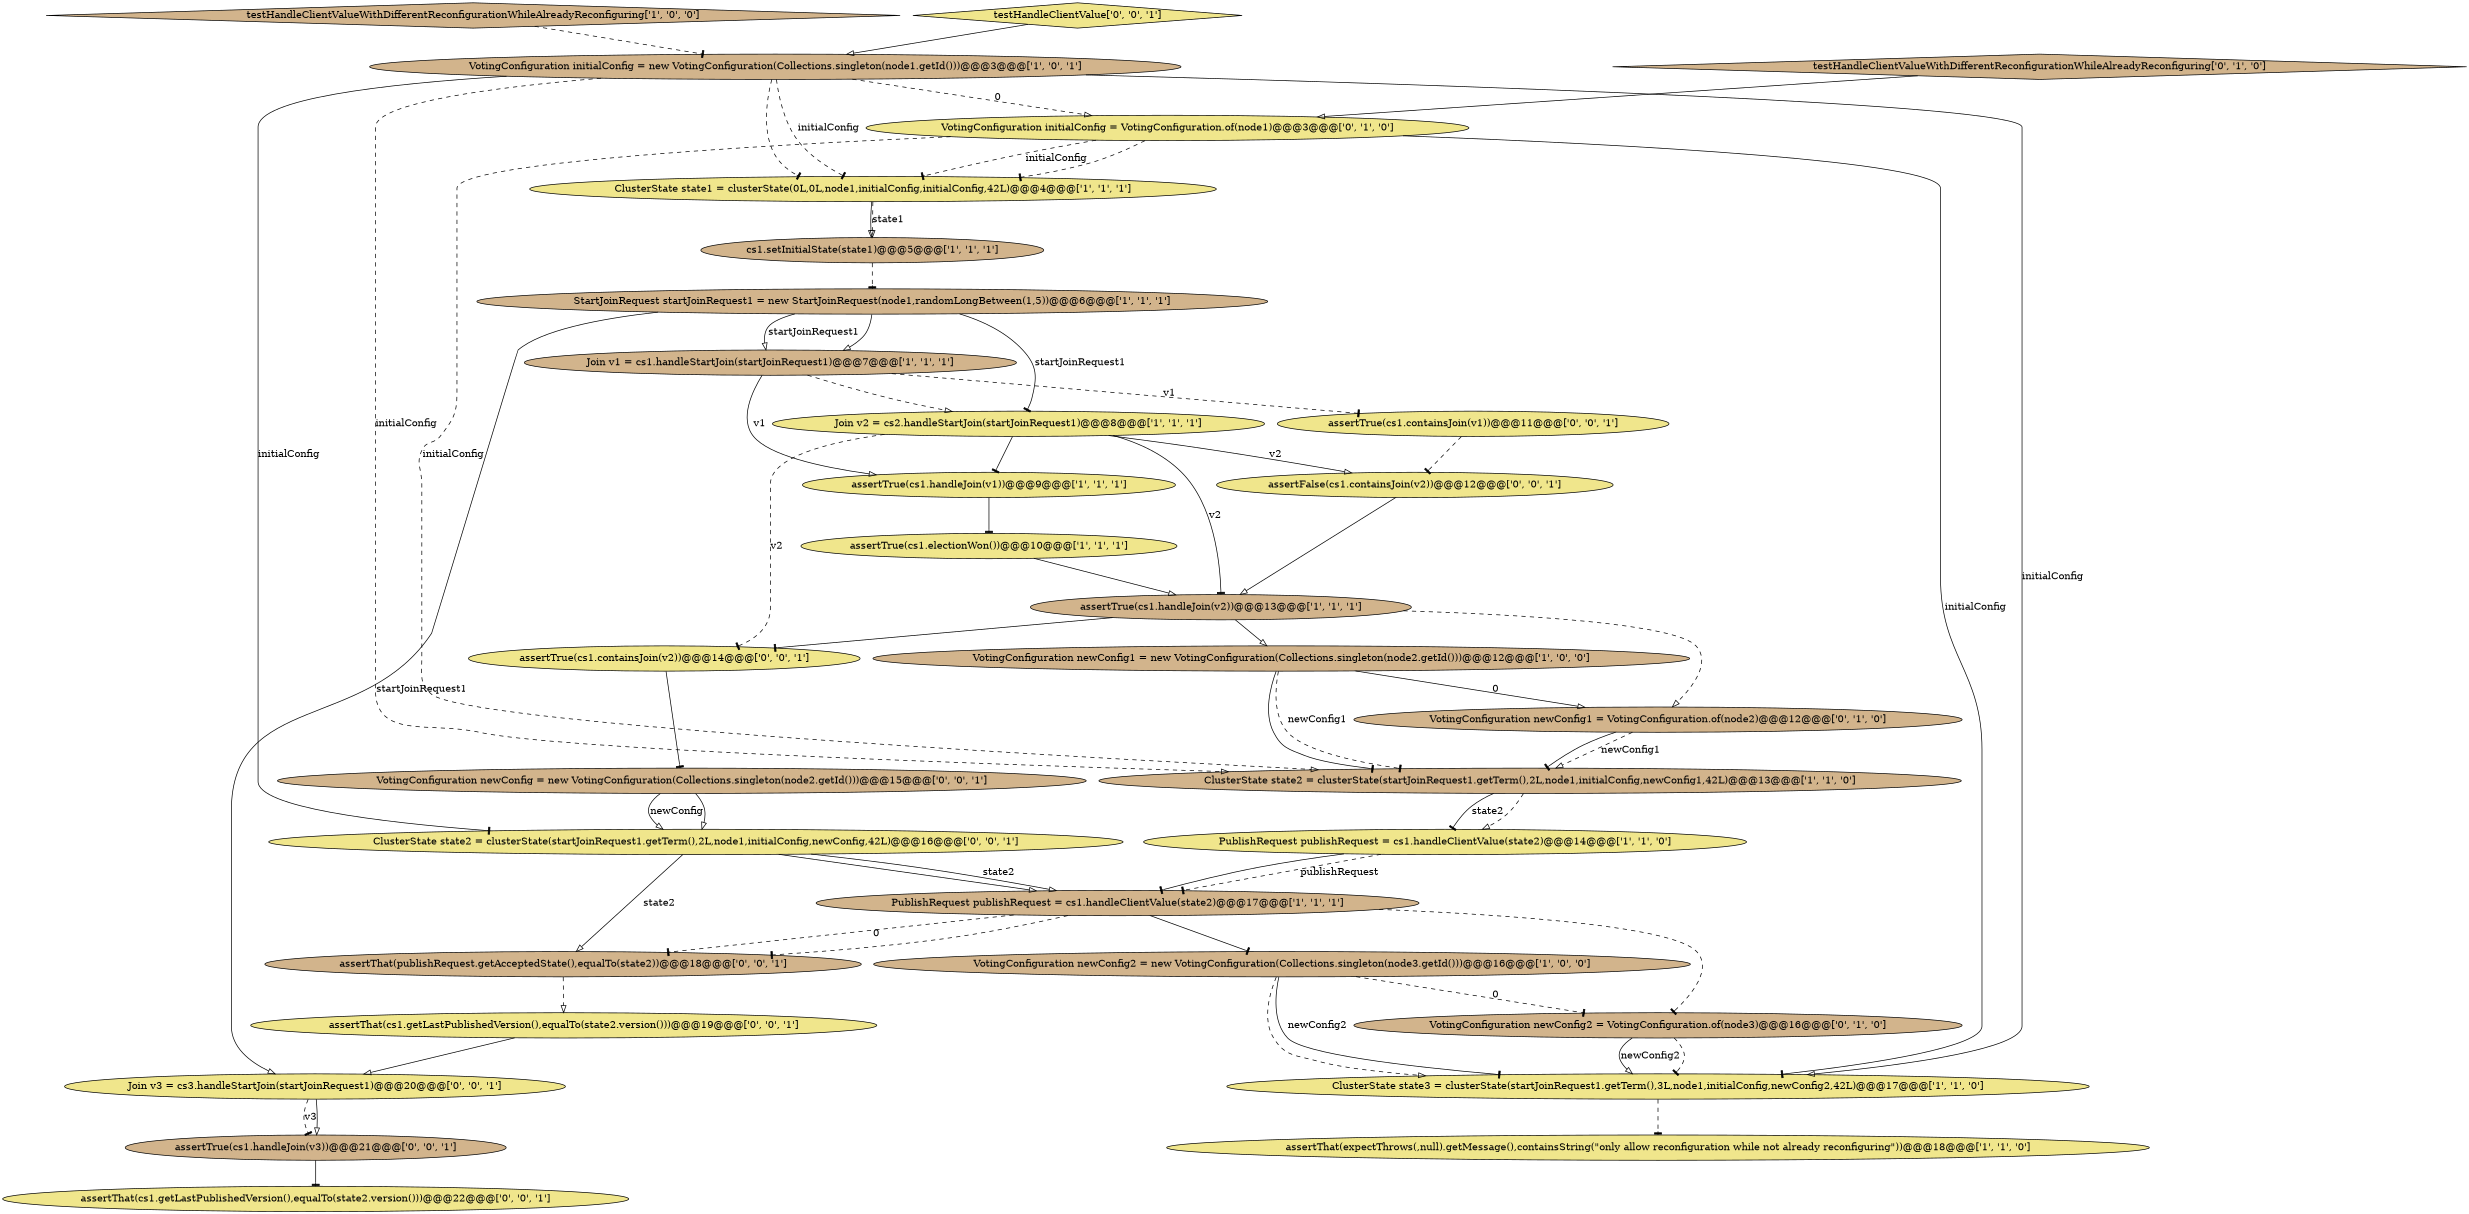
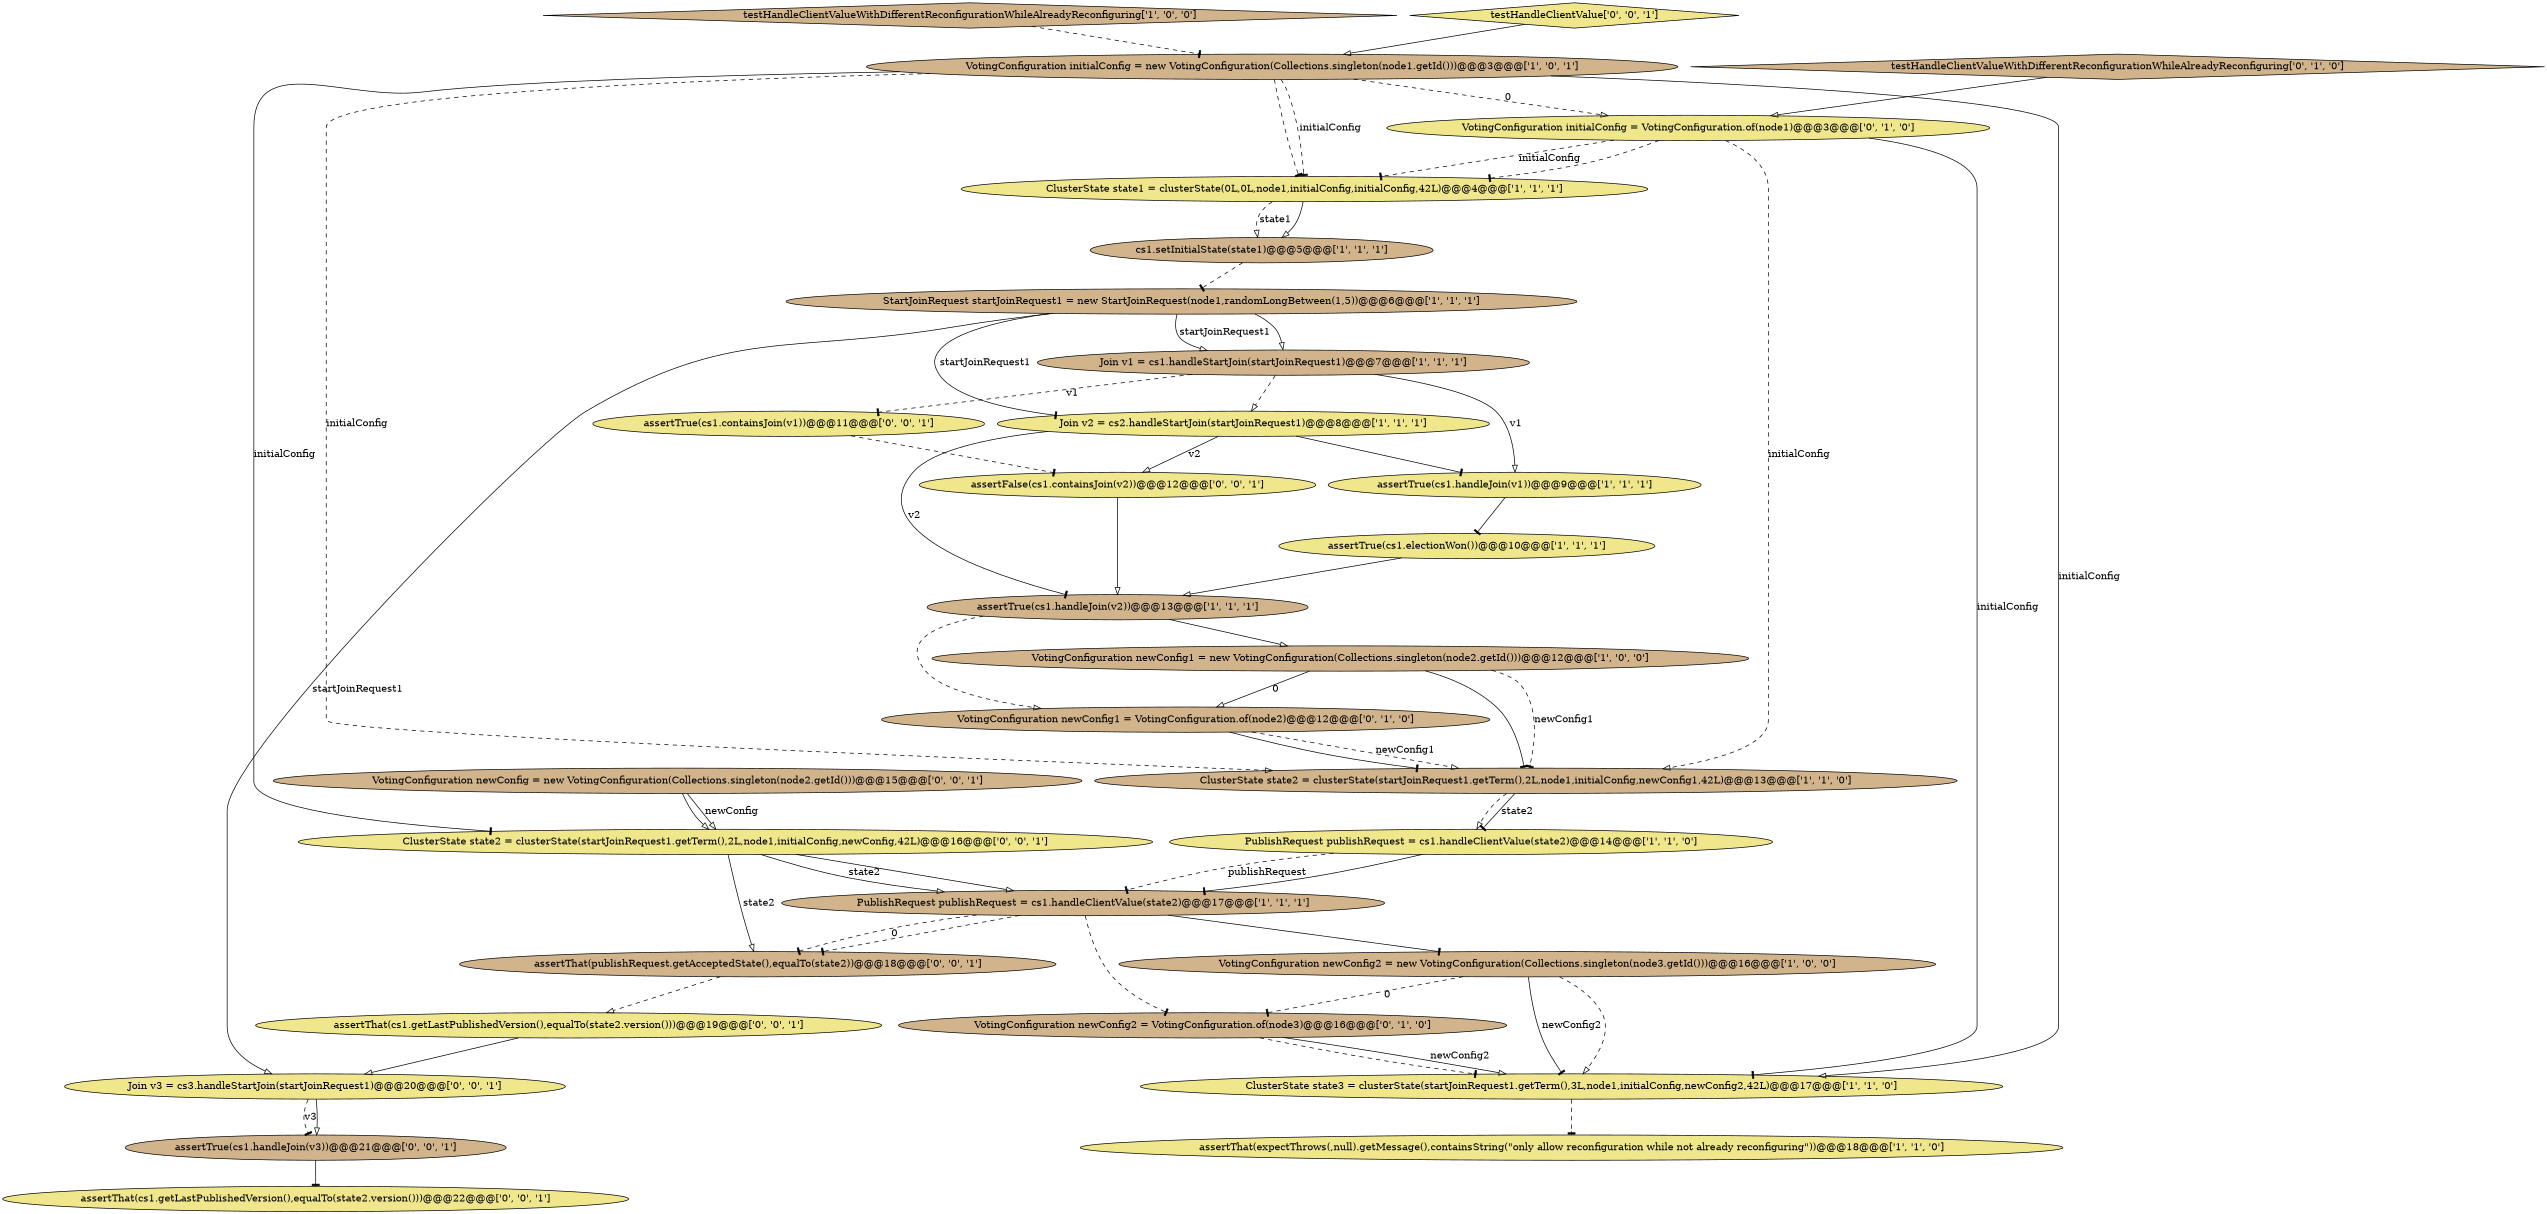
(664, 659) -> none
